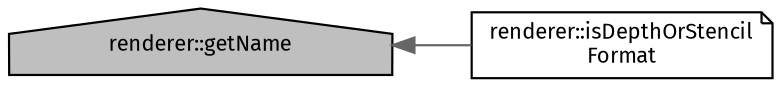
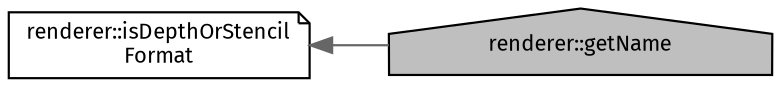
(443, 45) -> (361, 45)
